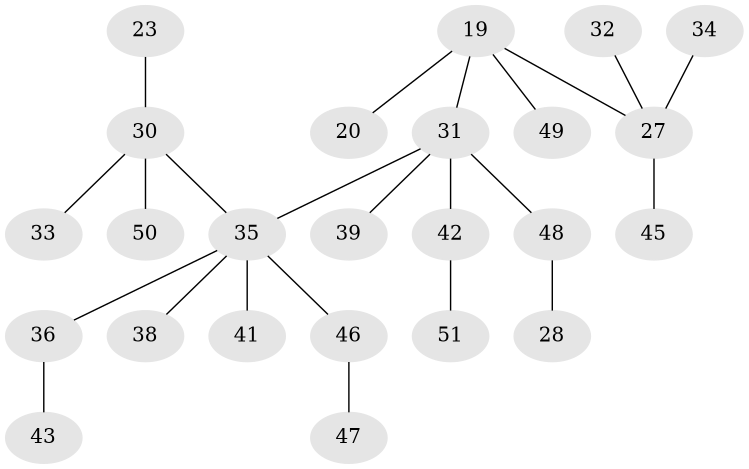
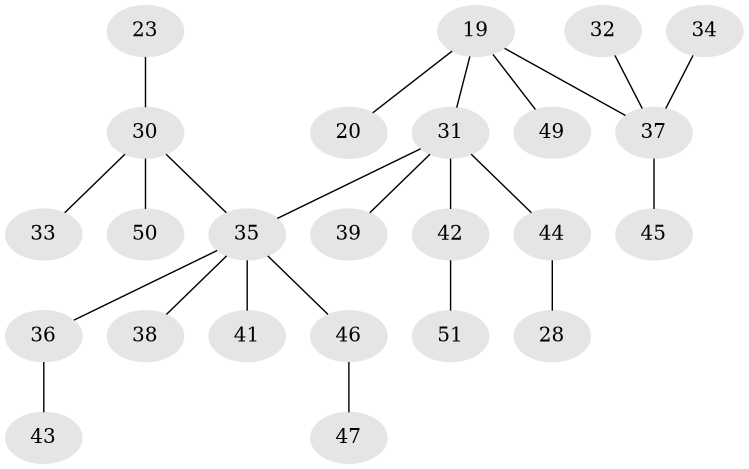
(654, 133) -> (654, 133)
(552, 234) -> (552, 234)
